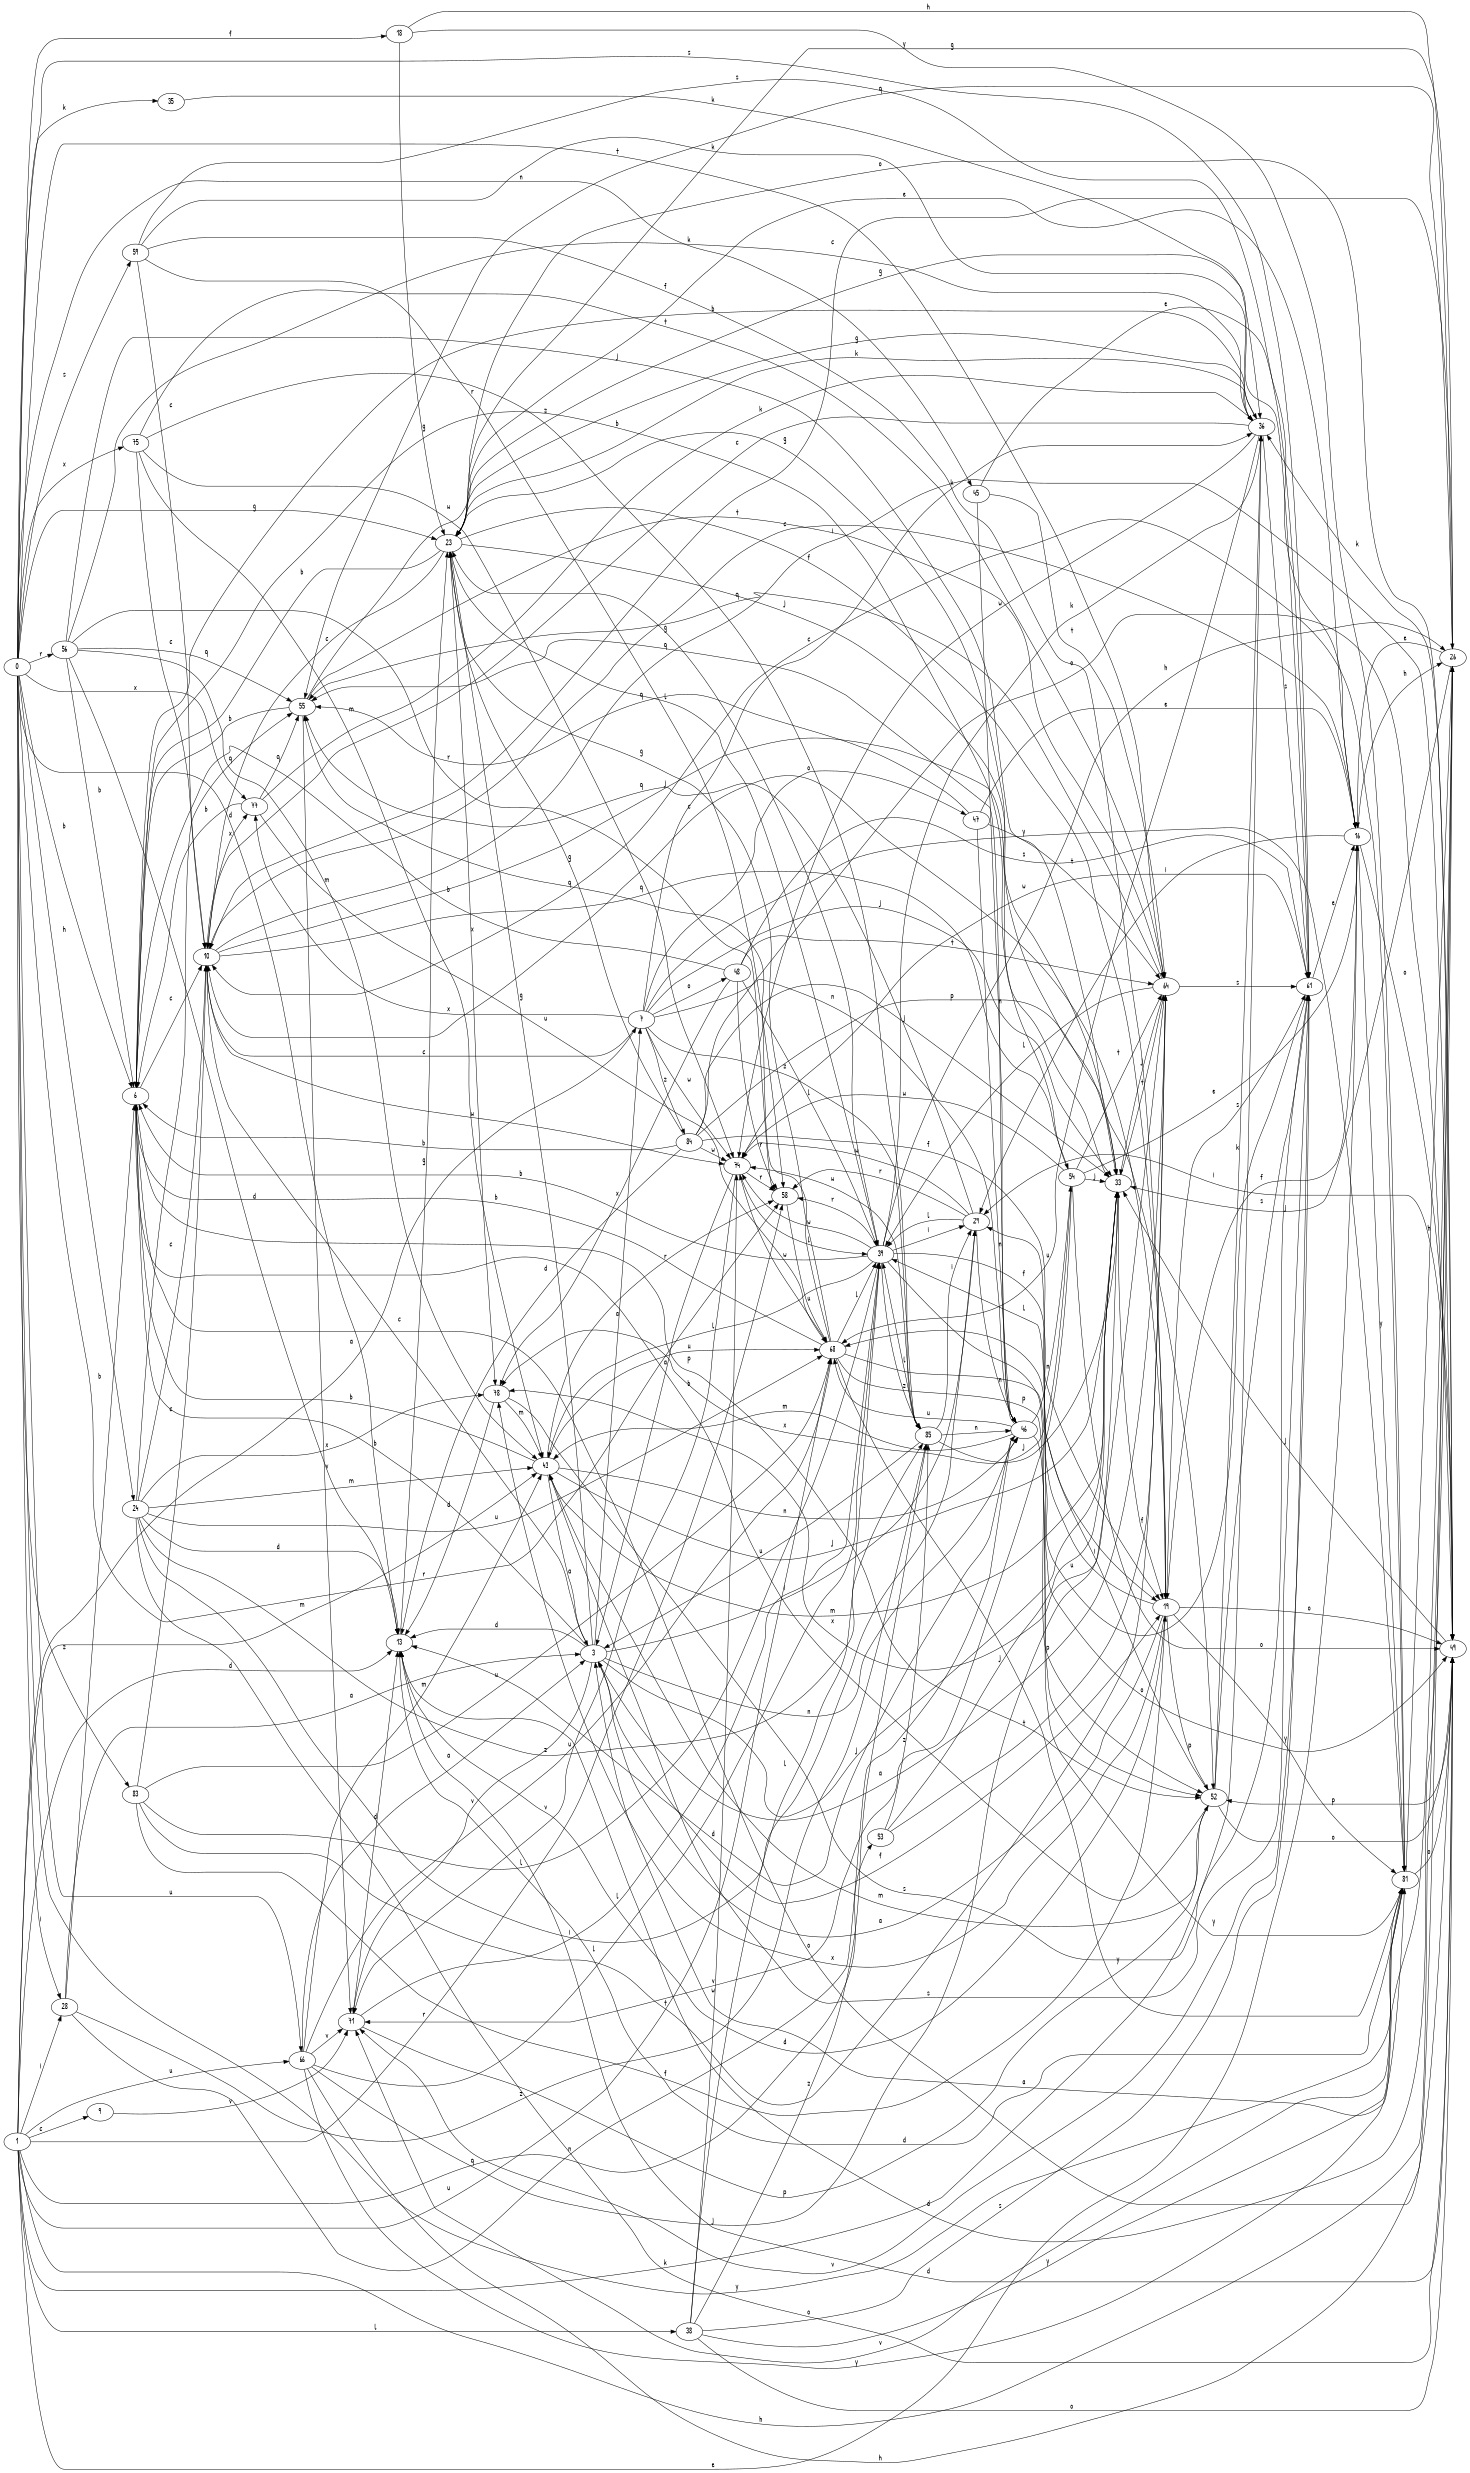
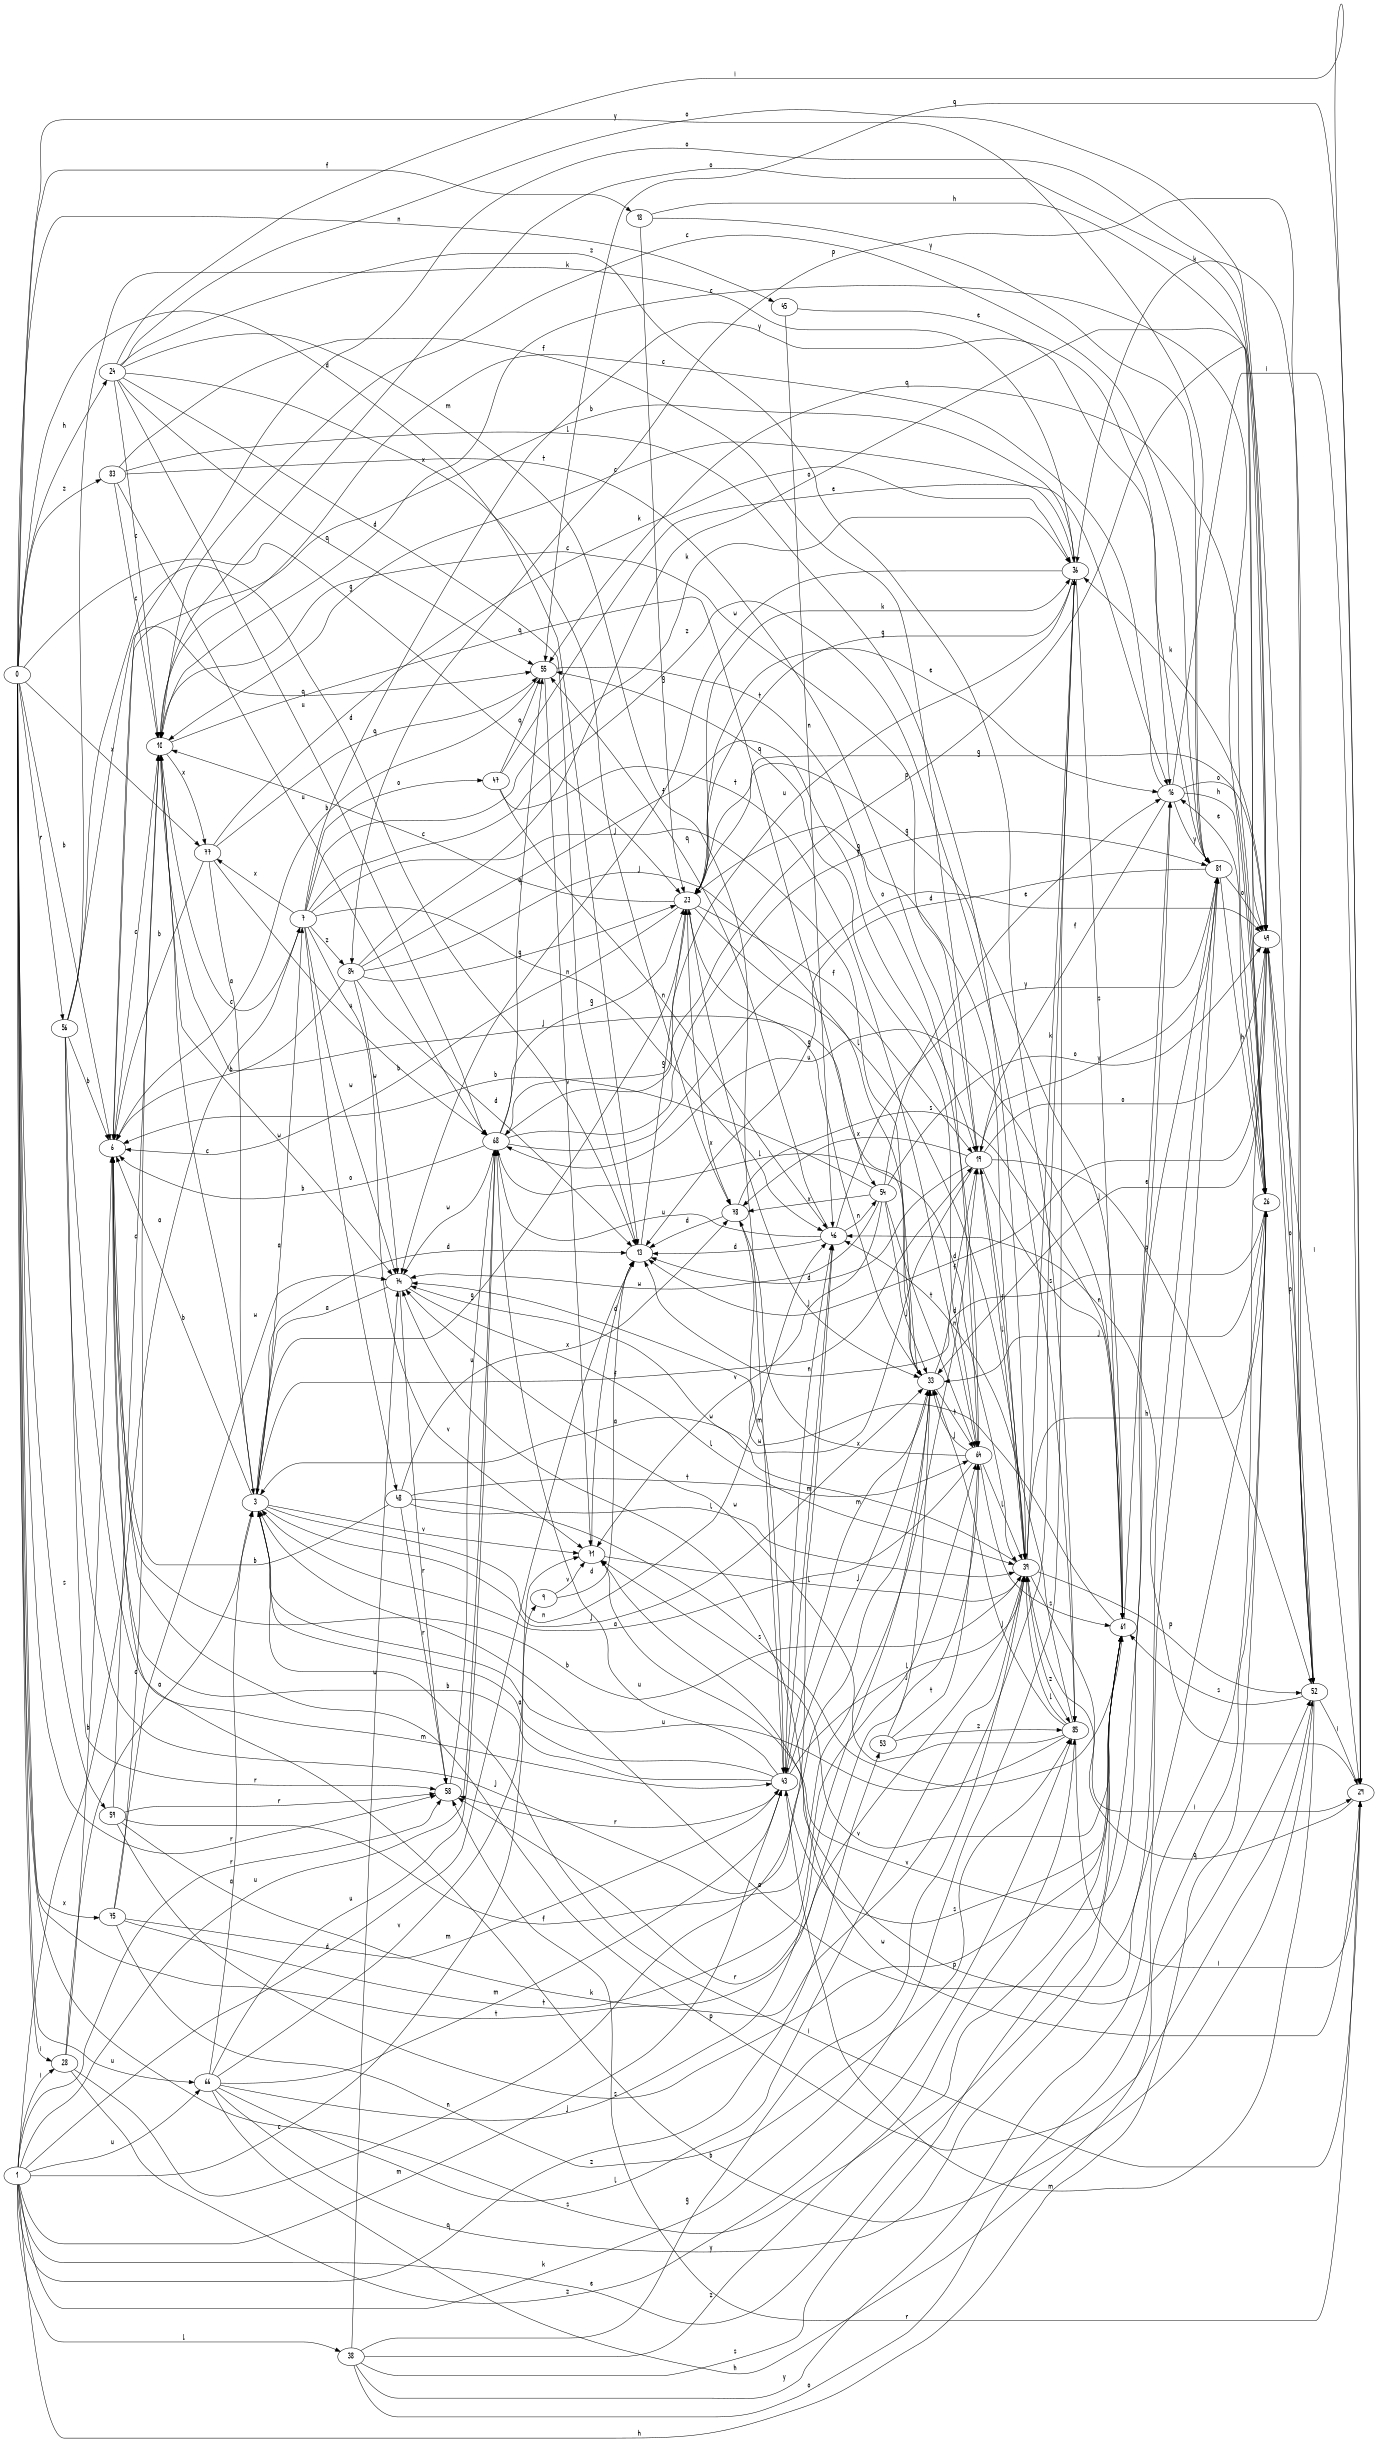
(171, 102) -> none
(1351, 263) -> none
(833, 532) -> (711, 165)
(1108, 696) -> none
none -> (241, 1174)
(928, 1216) -> (1195, 1855)
(1145, 1222) -> (1293, 276)
(693, 1336) -> (901, 1675)
none -> (614, 1456)
(617, 1633) -> (382, 1269)
(785, 1764) -> (687, 2200)
